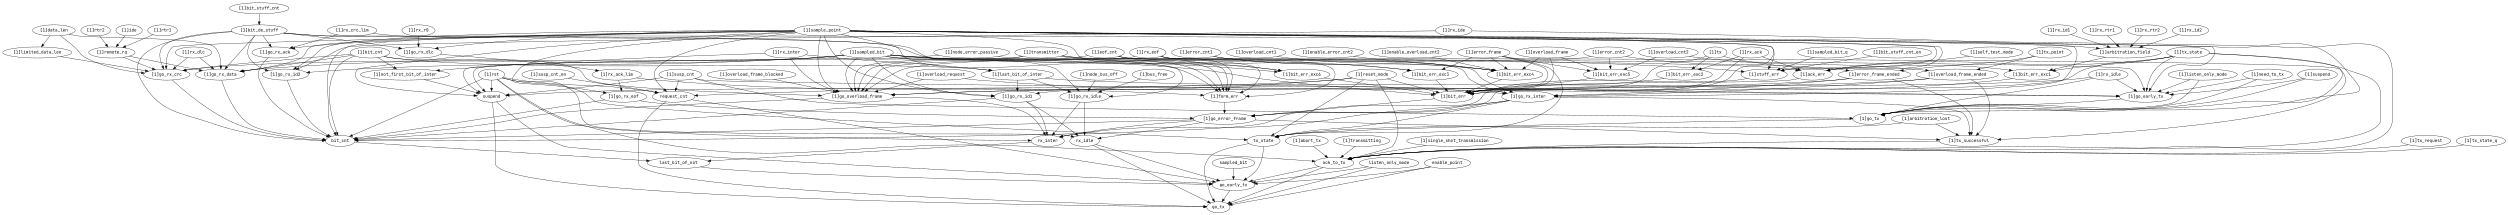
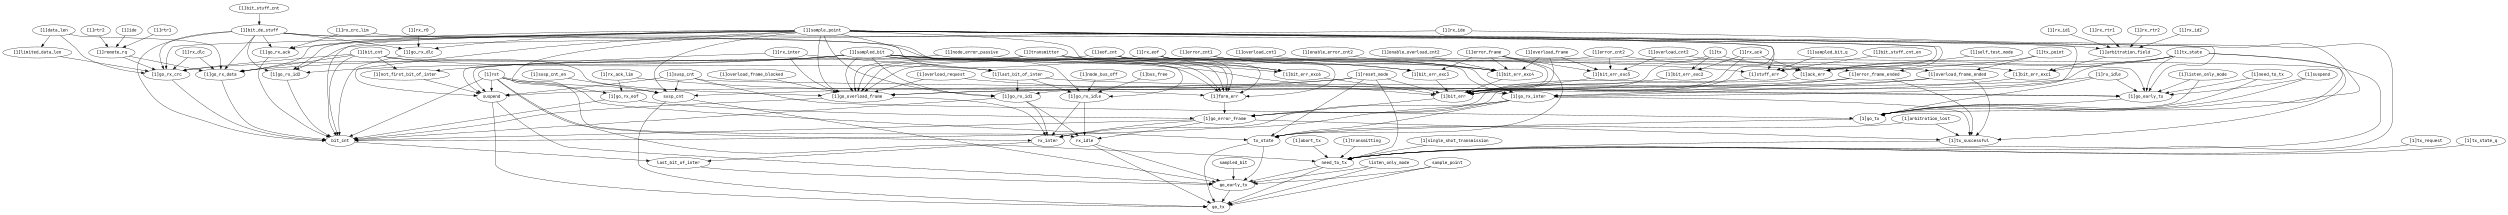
(479, 57) -> (349, 76)
(674, 97) -> (674, 97)
(679, 163) -> (679, 163)
(1334, 163) -> (1334, 163)
(1447, 163) -> (1447, 163)
